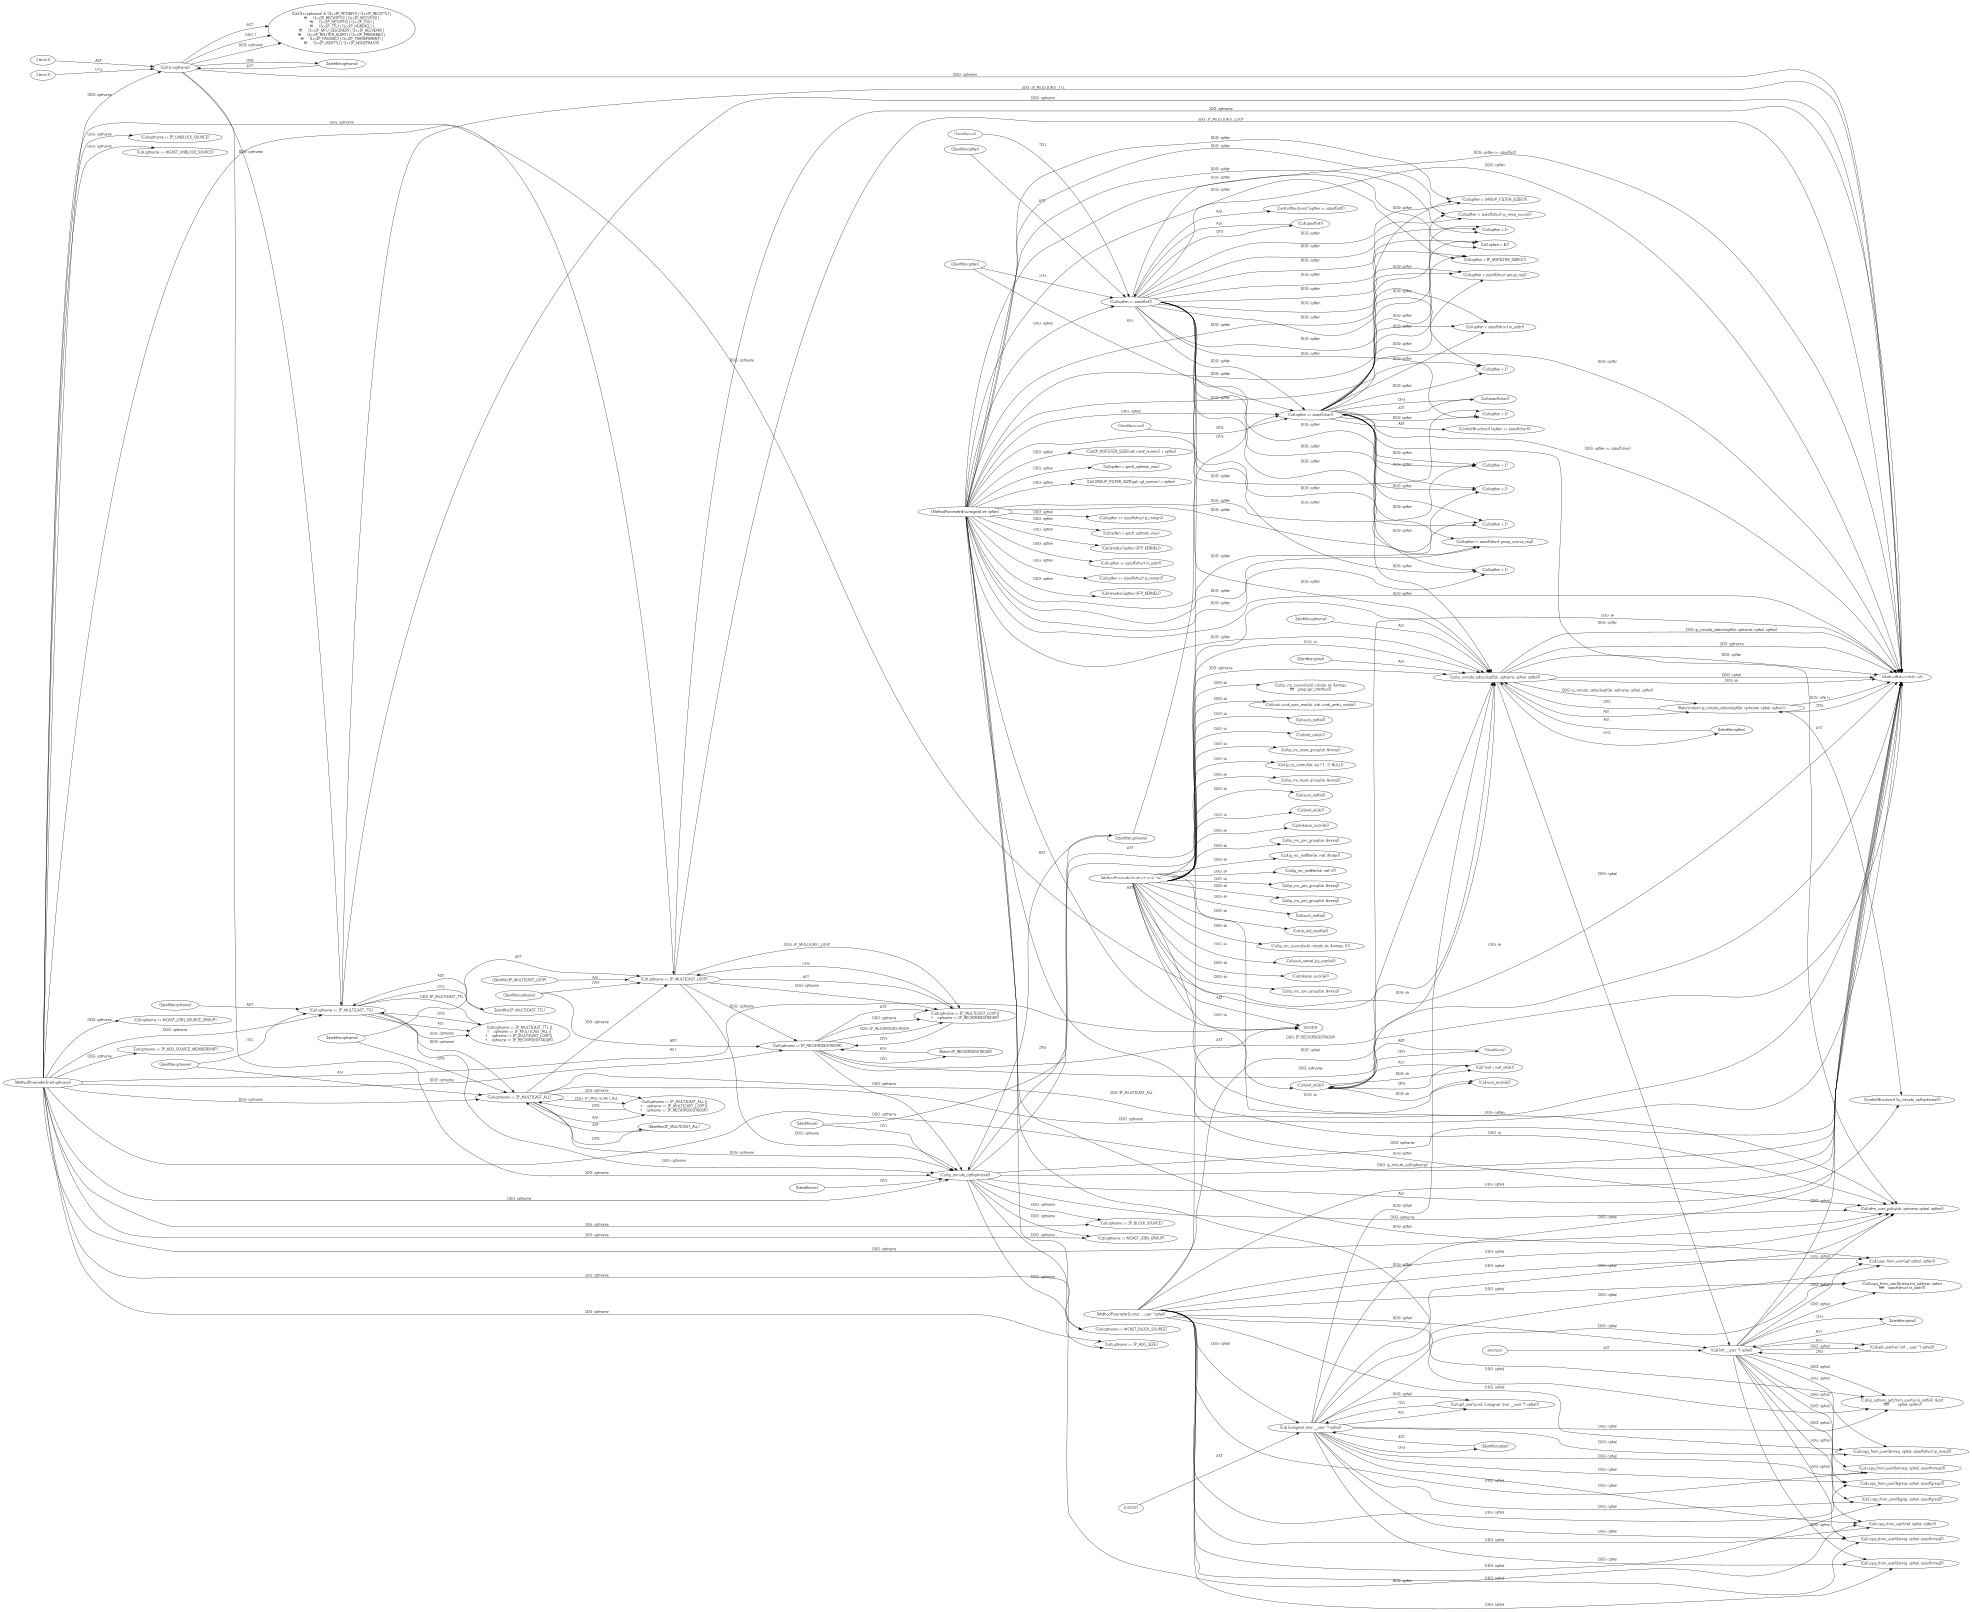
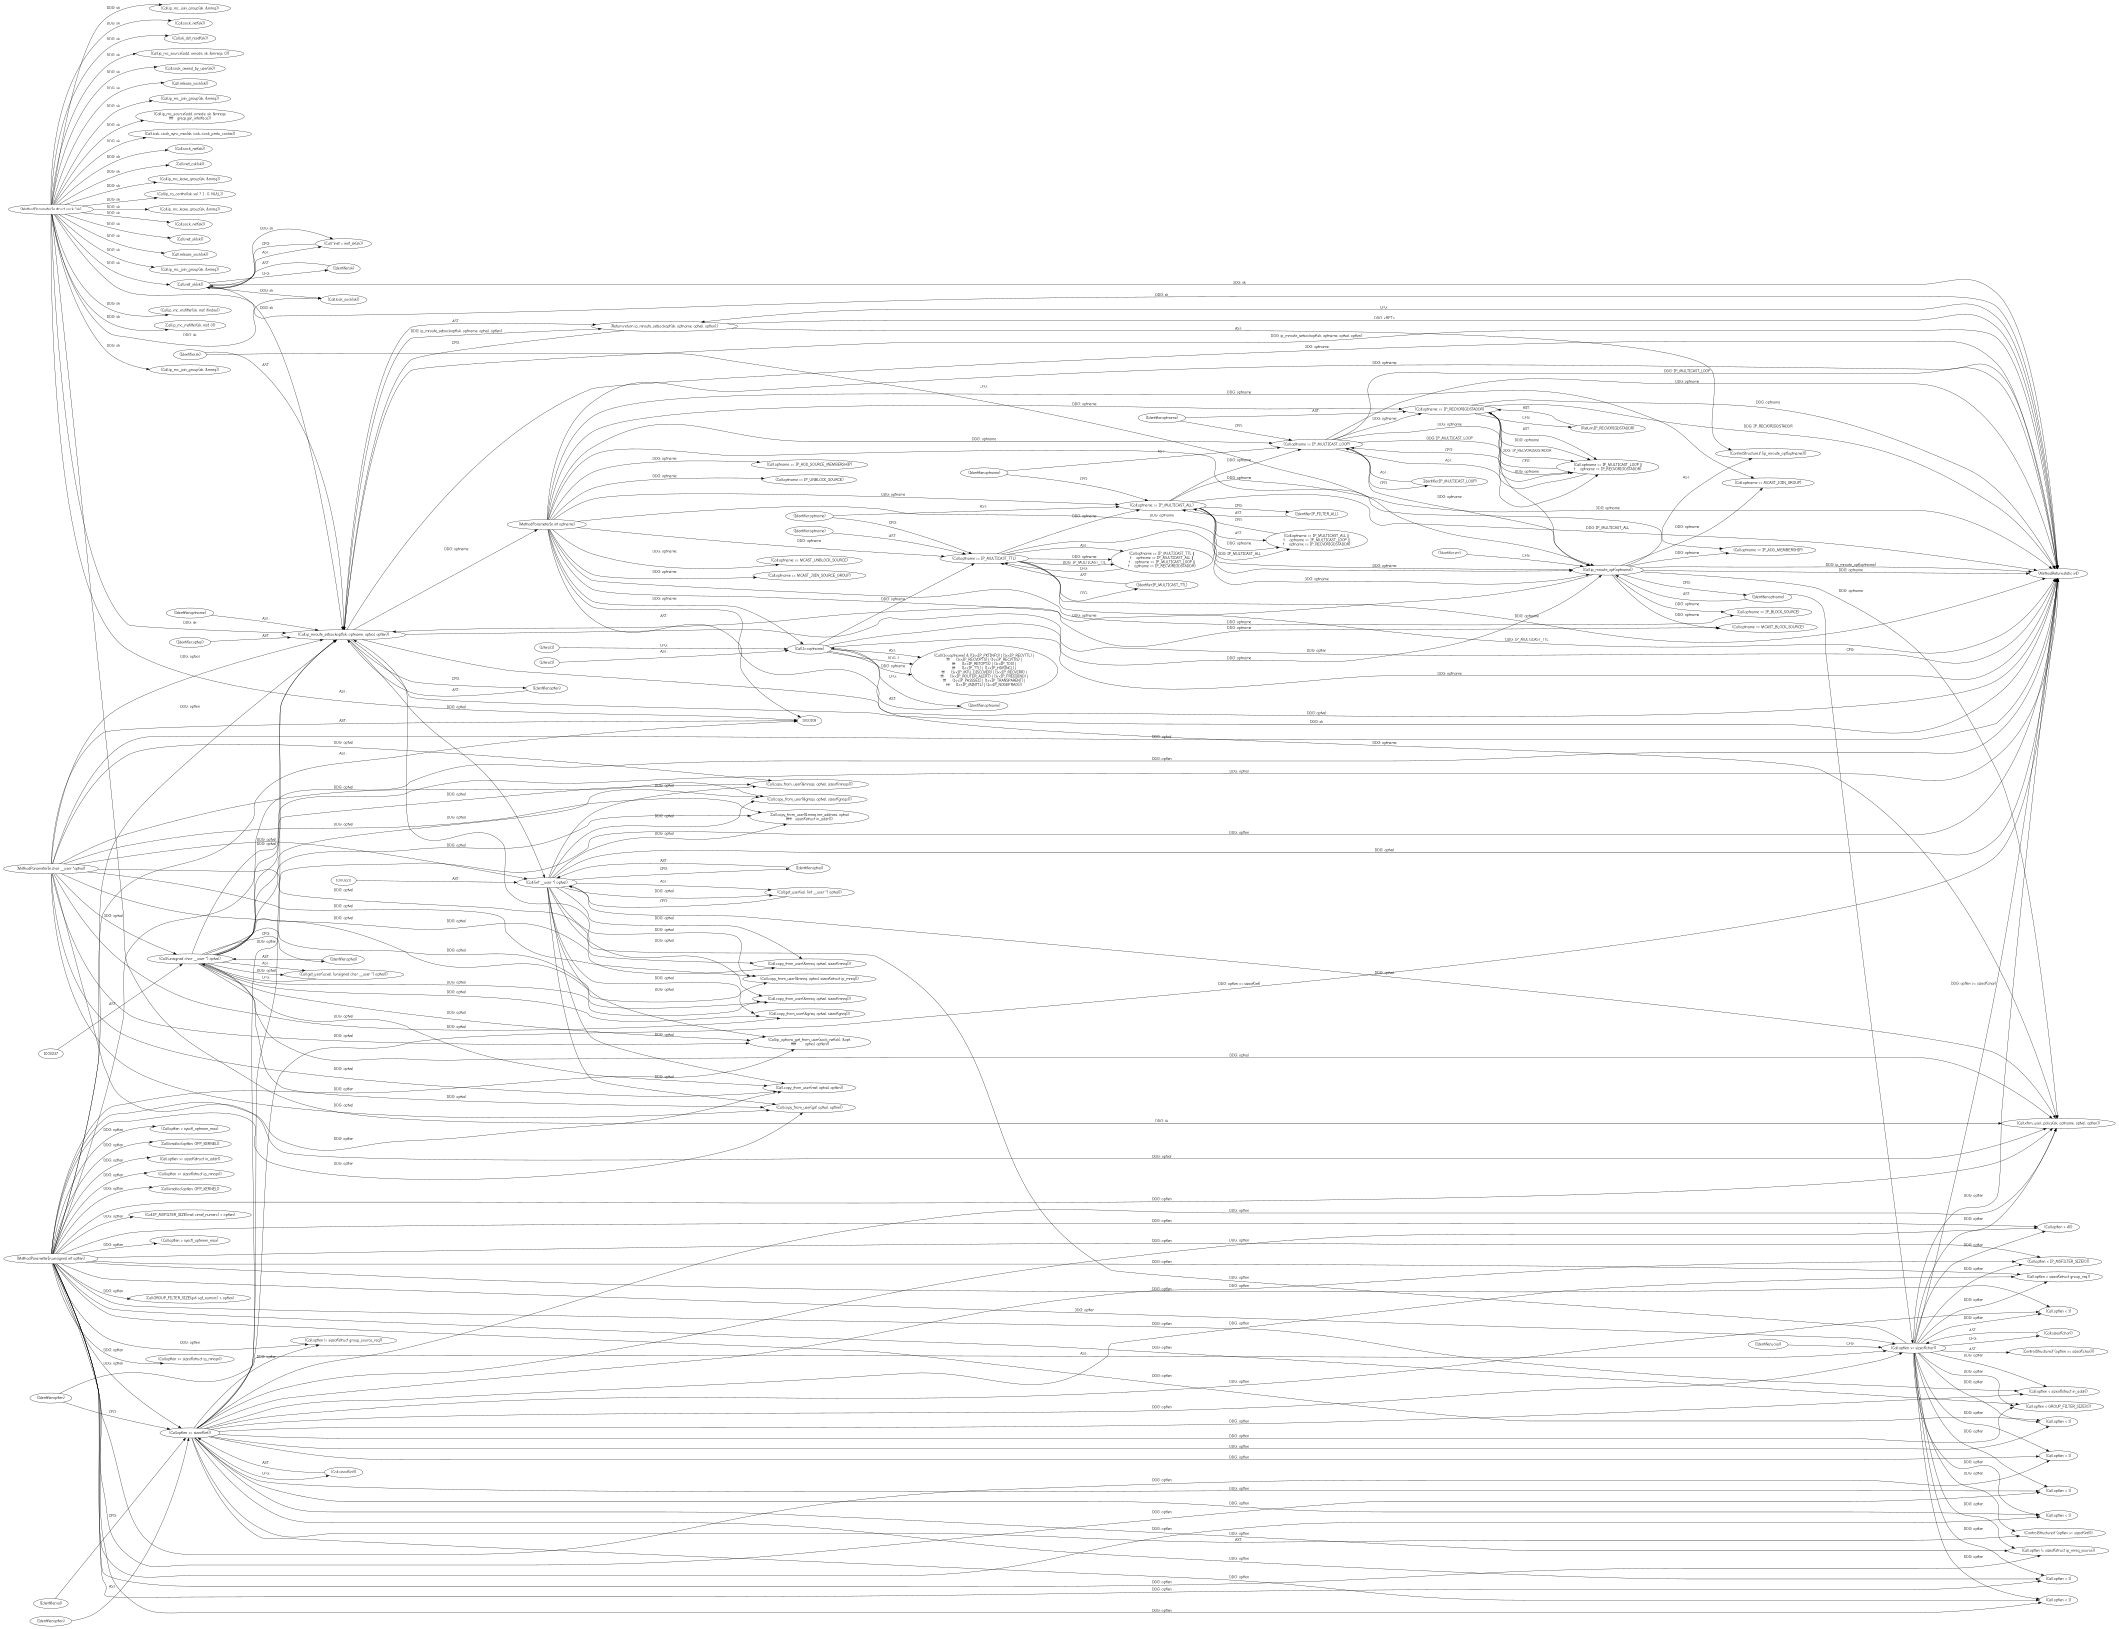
(659, 275) -> (444, 580)
none -> (1374, 486)
(1379, 511) -> (1938, 1454)
(674, 1127) -> (1317, 514)
(1131, 1345) -> (1768, 550)
